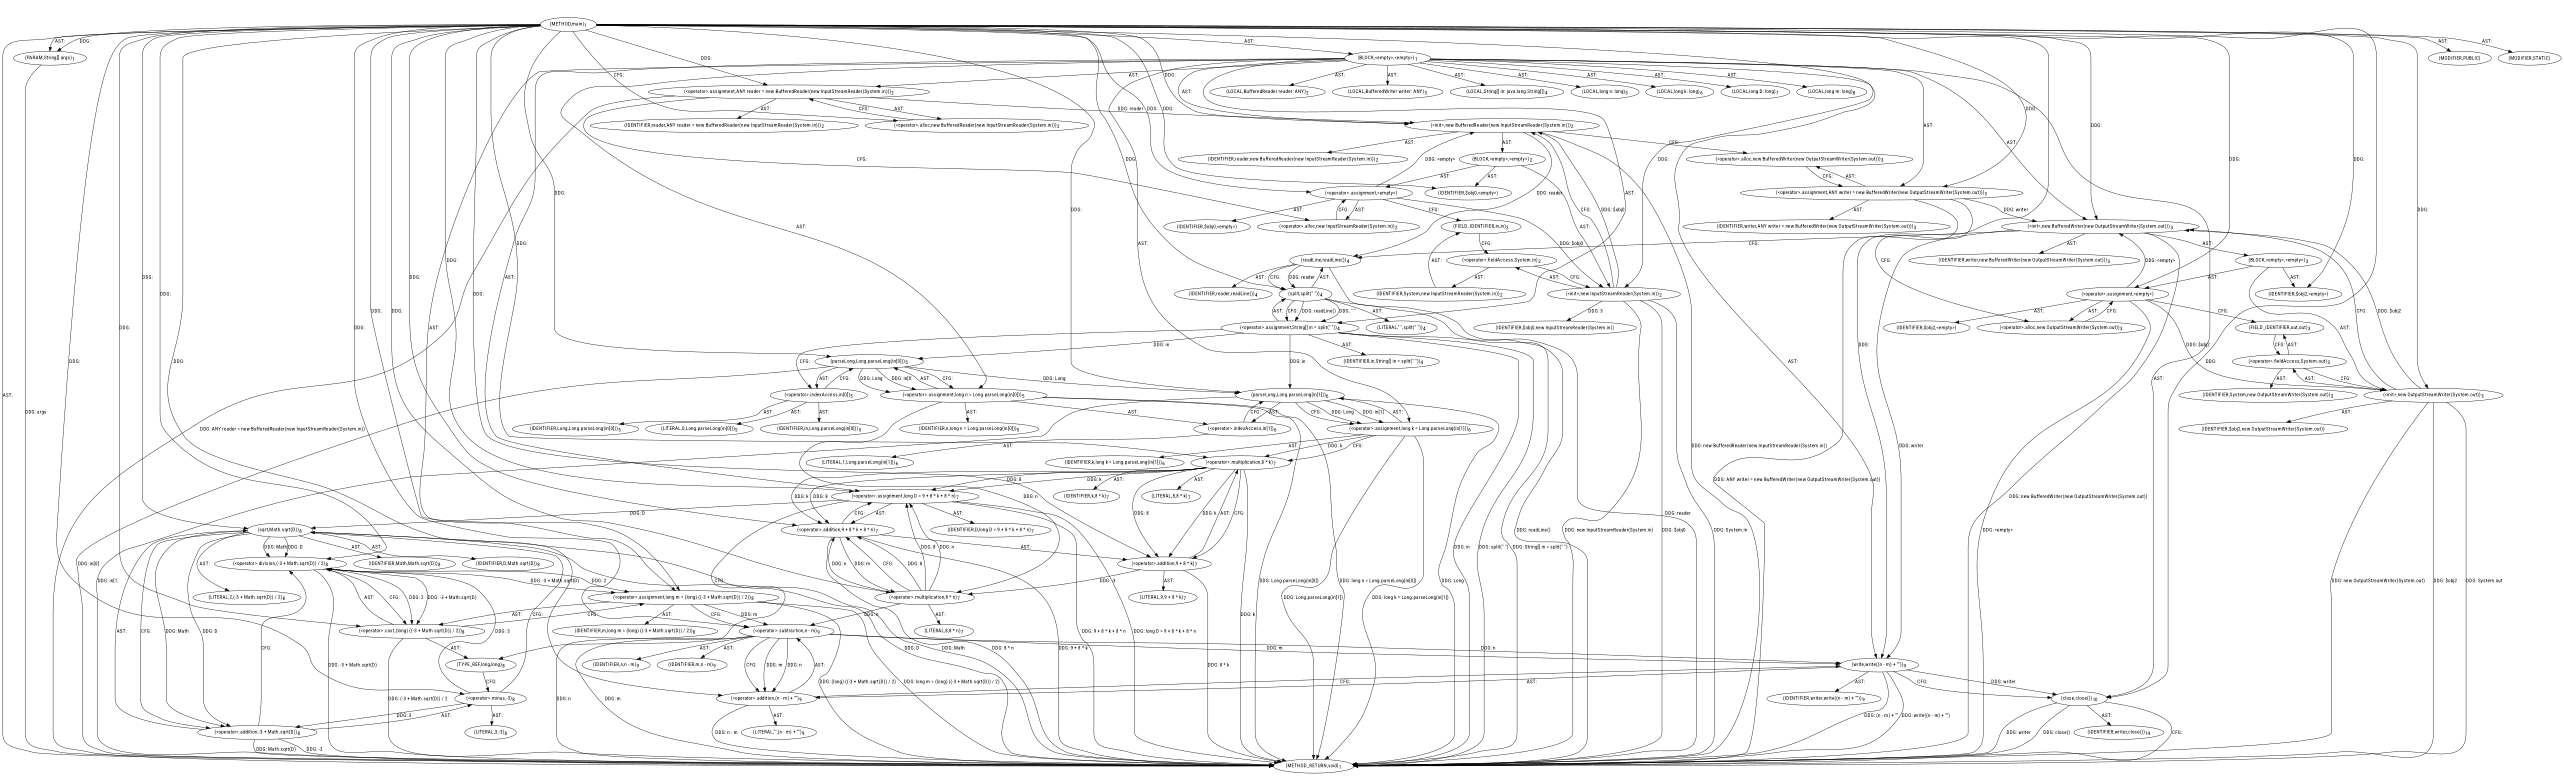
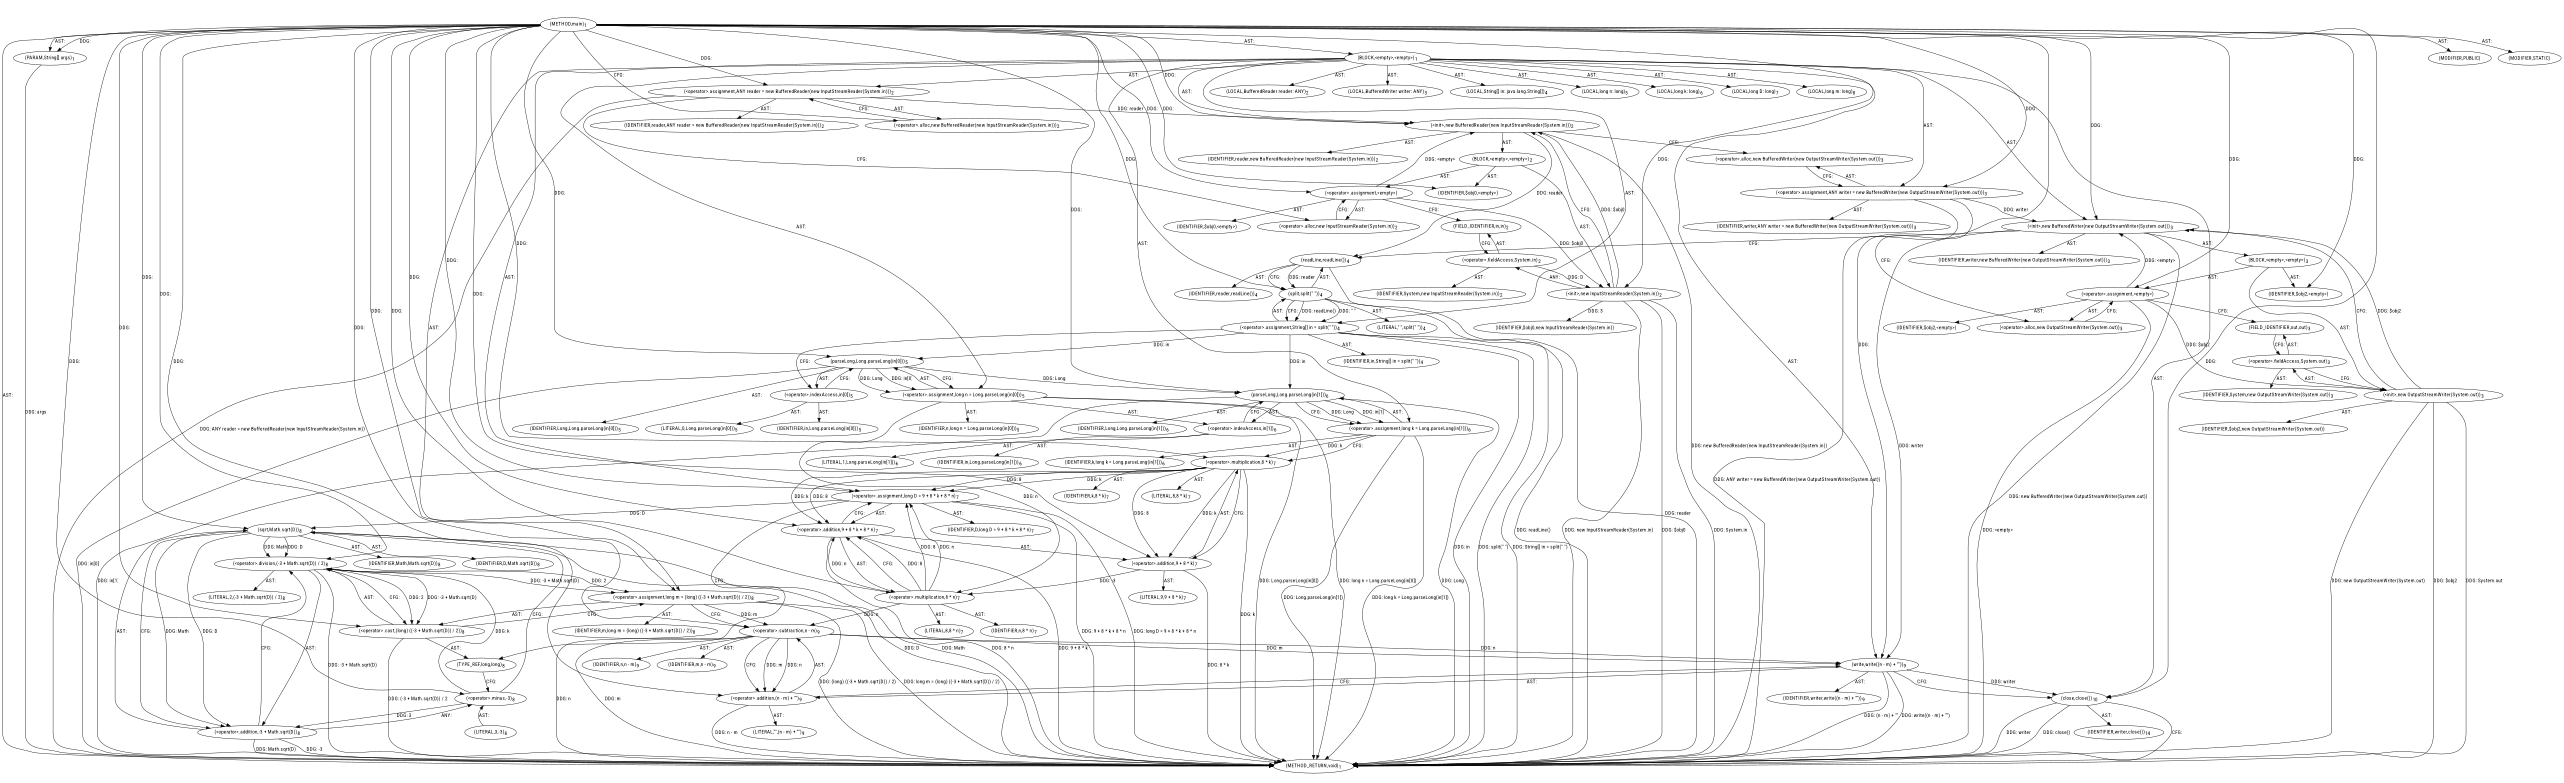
(1676, 28) -> none
(1430, 257) -> (1495, 245)
(1555, 277) -> (1555, 277)
(1576, 277) -> (1576, 277)
(708, 421) -> (725, 395)
none -> (1123, 429)
none -> (980, 463)
(202, 554) -> (265, 579)
(863, 564) -> (863, 564)
(503, 631) -> (503, 631)
none -> (1014, 631)
none -> (306, 644)
(492, 714) -> (479, 718)
(447, 716) -> (447, 716)
